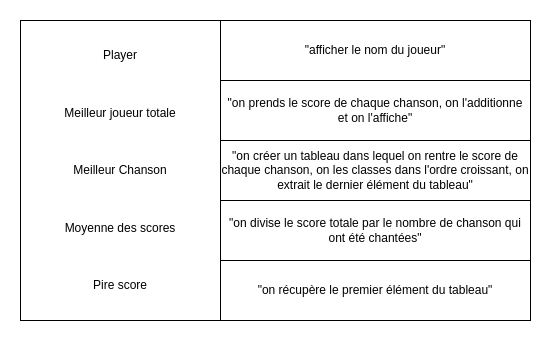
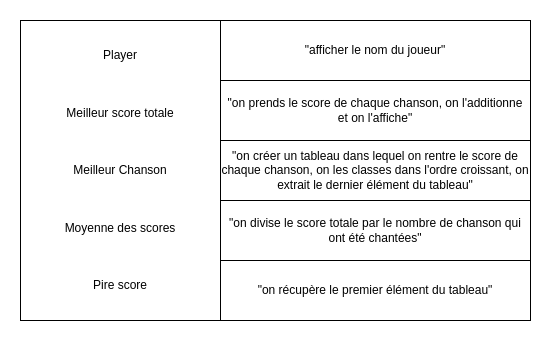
(121, 171) -> (121, 171)
